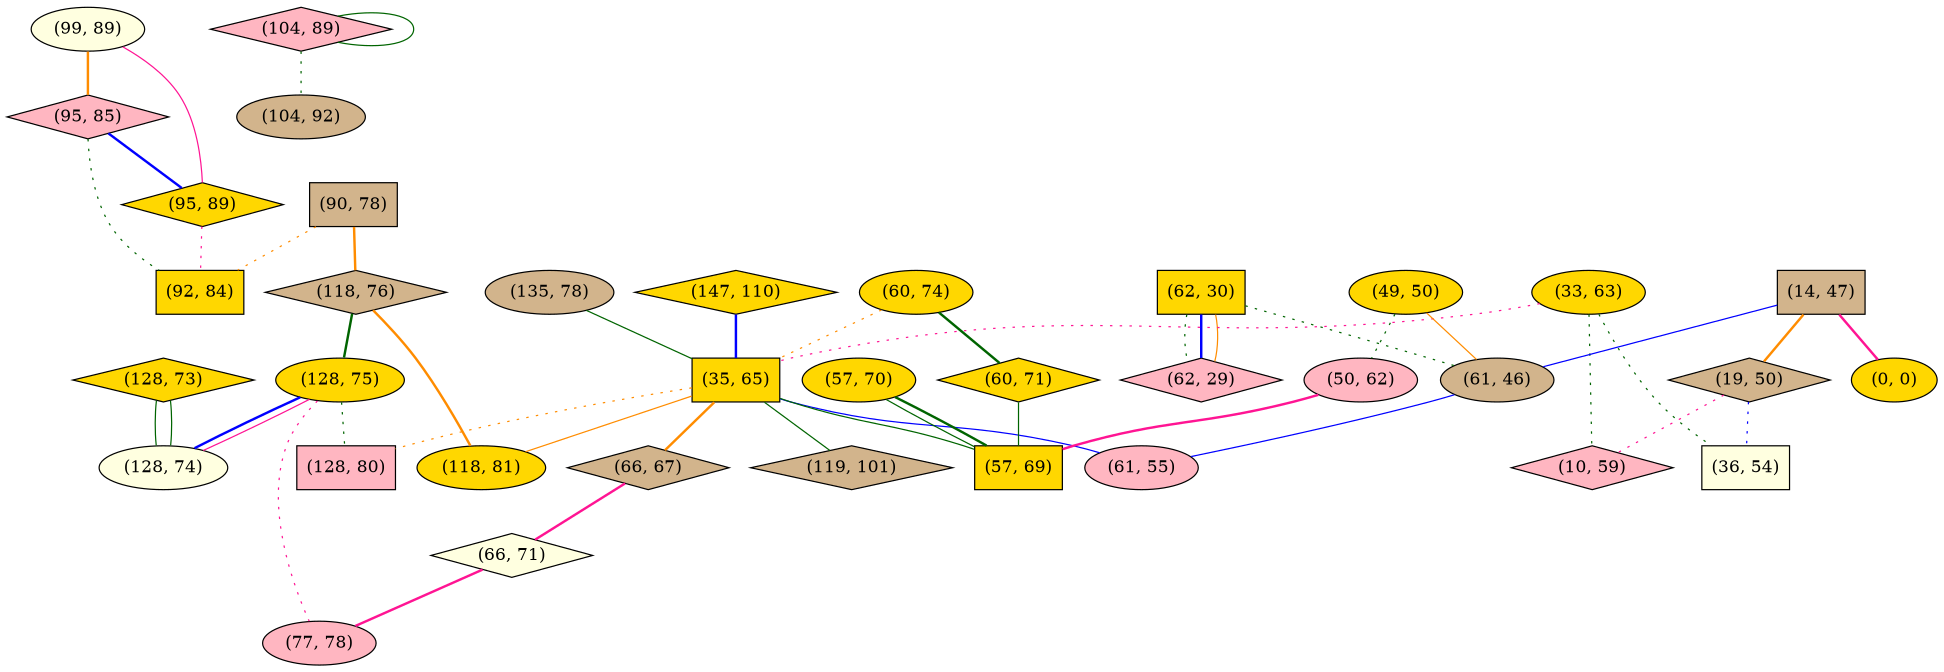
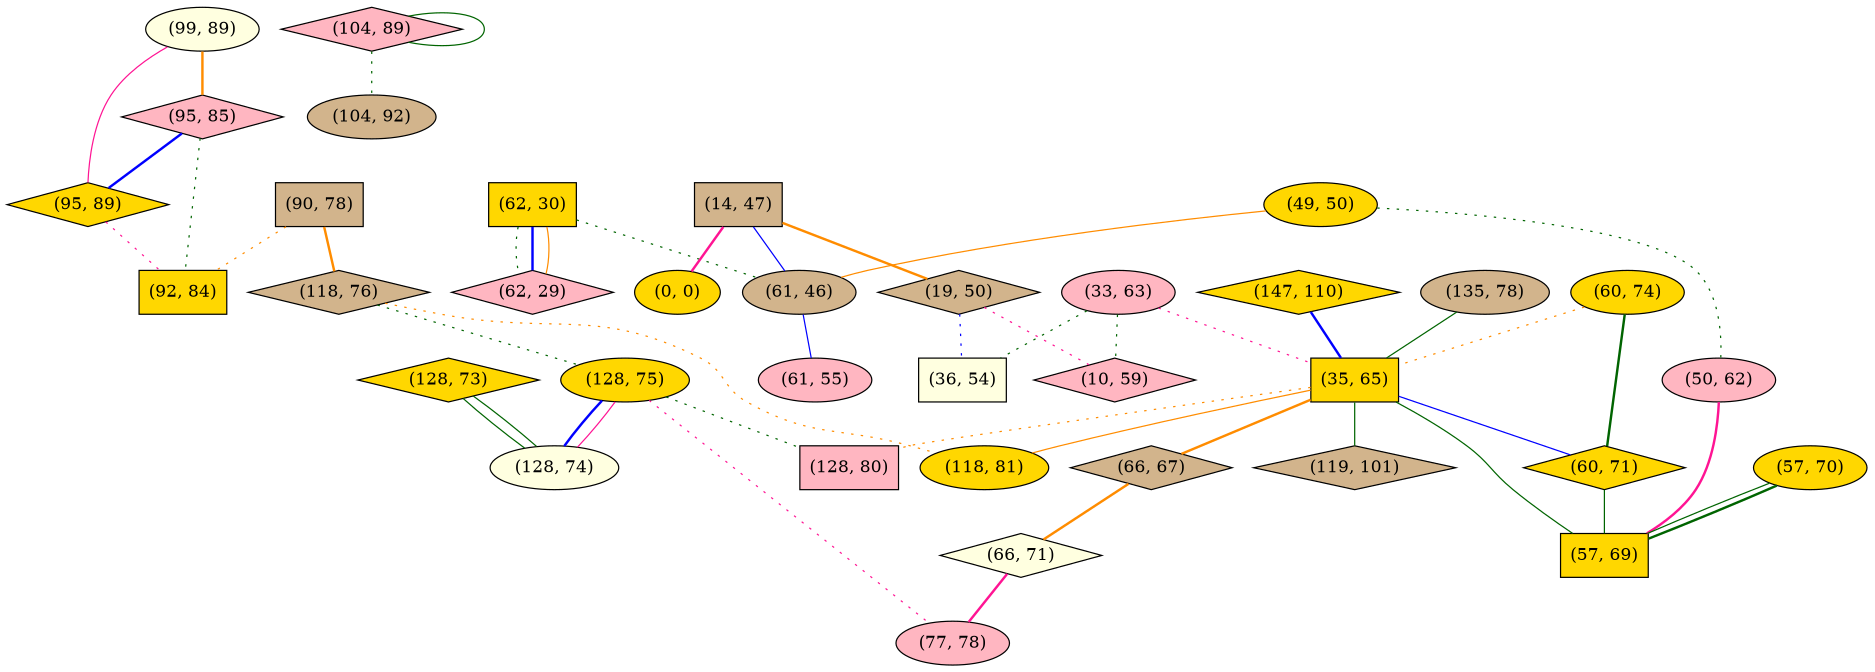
(1589, 292) -> (1118, 292)
(348, 336) -> (478, 335)
(427, 374) -> (673, 346)
(980, 430) -> (1485, 426)
(580, 512) -> (1086, 512)
